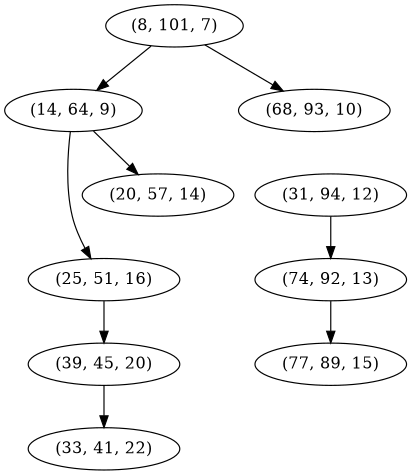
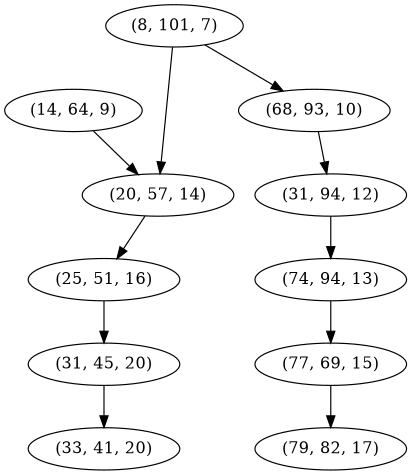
(129, 64) -> (167, 104)
none -> (321, 147)
(69, 191) -> (134, 232)
(331, 280) -> (331, 280)
(104, 364) -> (104, 364)
(331, 364) -> (331, 364)
(104, 449) -> (104, 449)
none -> (331, 449)
